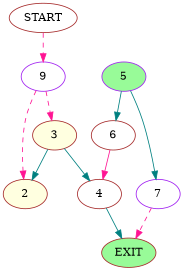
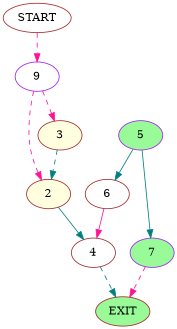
(42, 161) -> (55, 160)
(75, 161) -> (68, 220)
(158, 194) -> (152, 253)
(112, 220) -> (106, 278)
